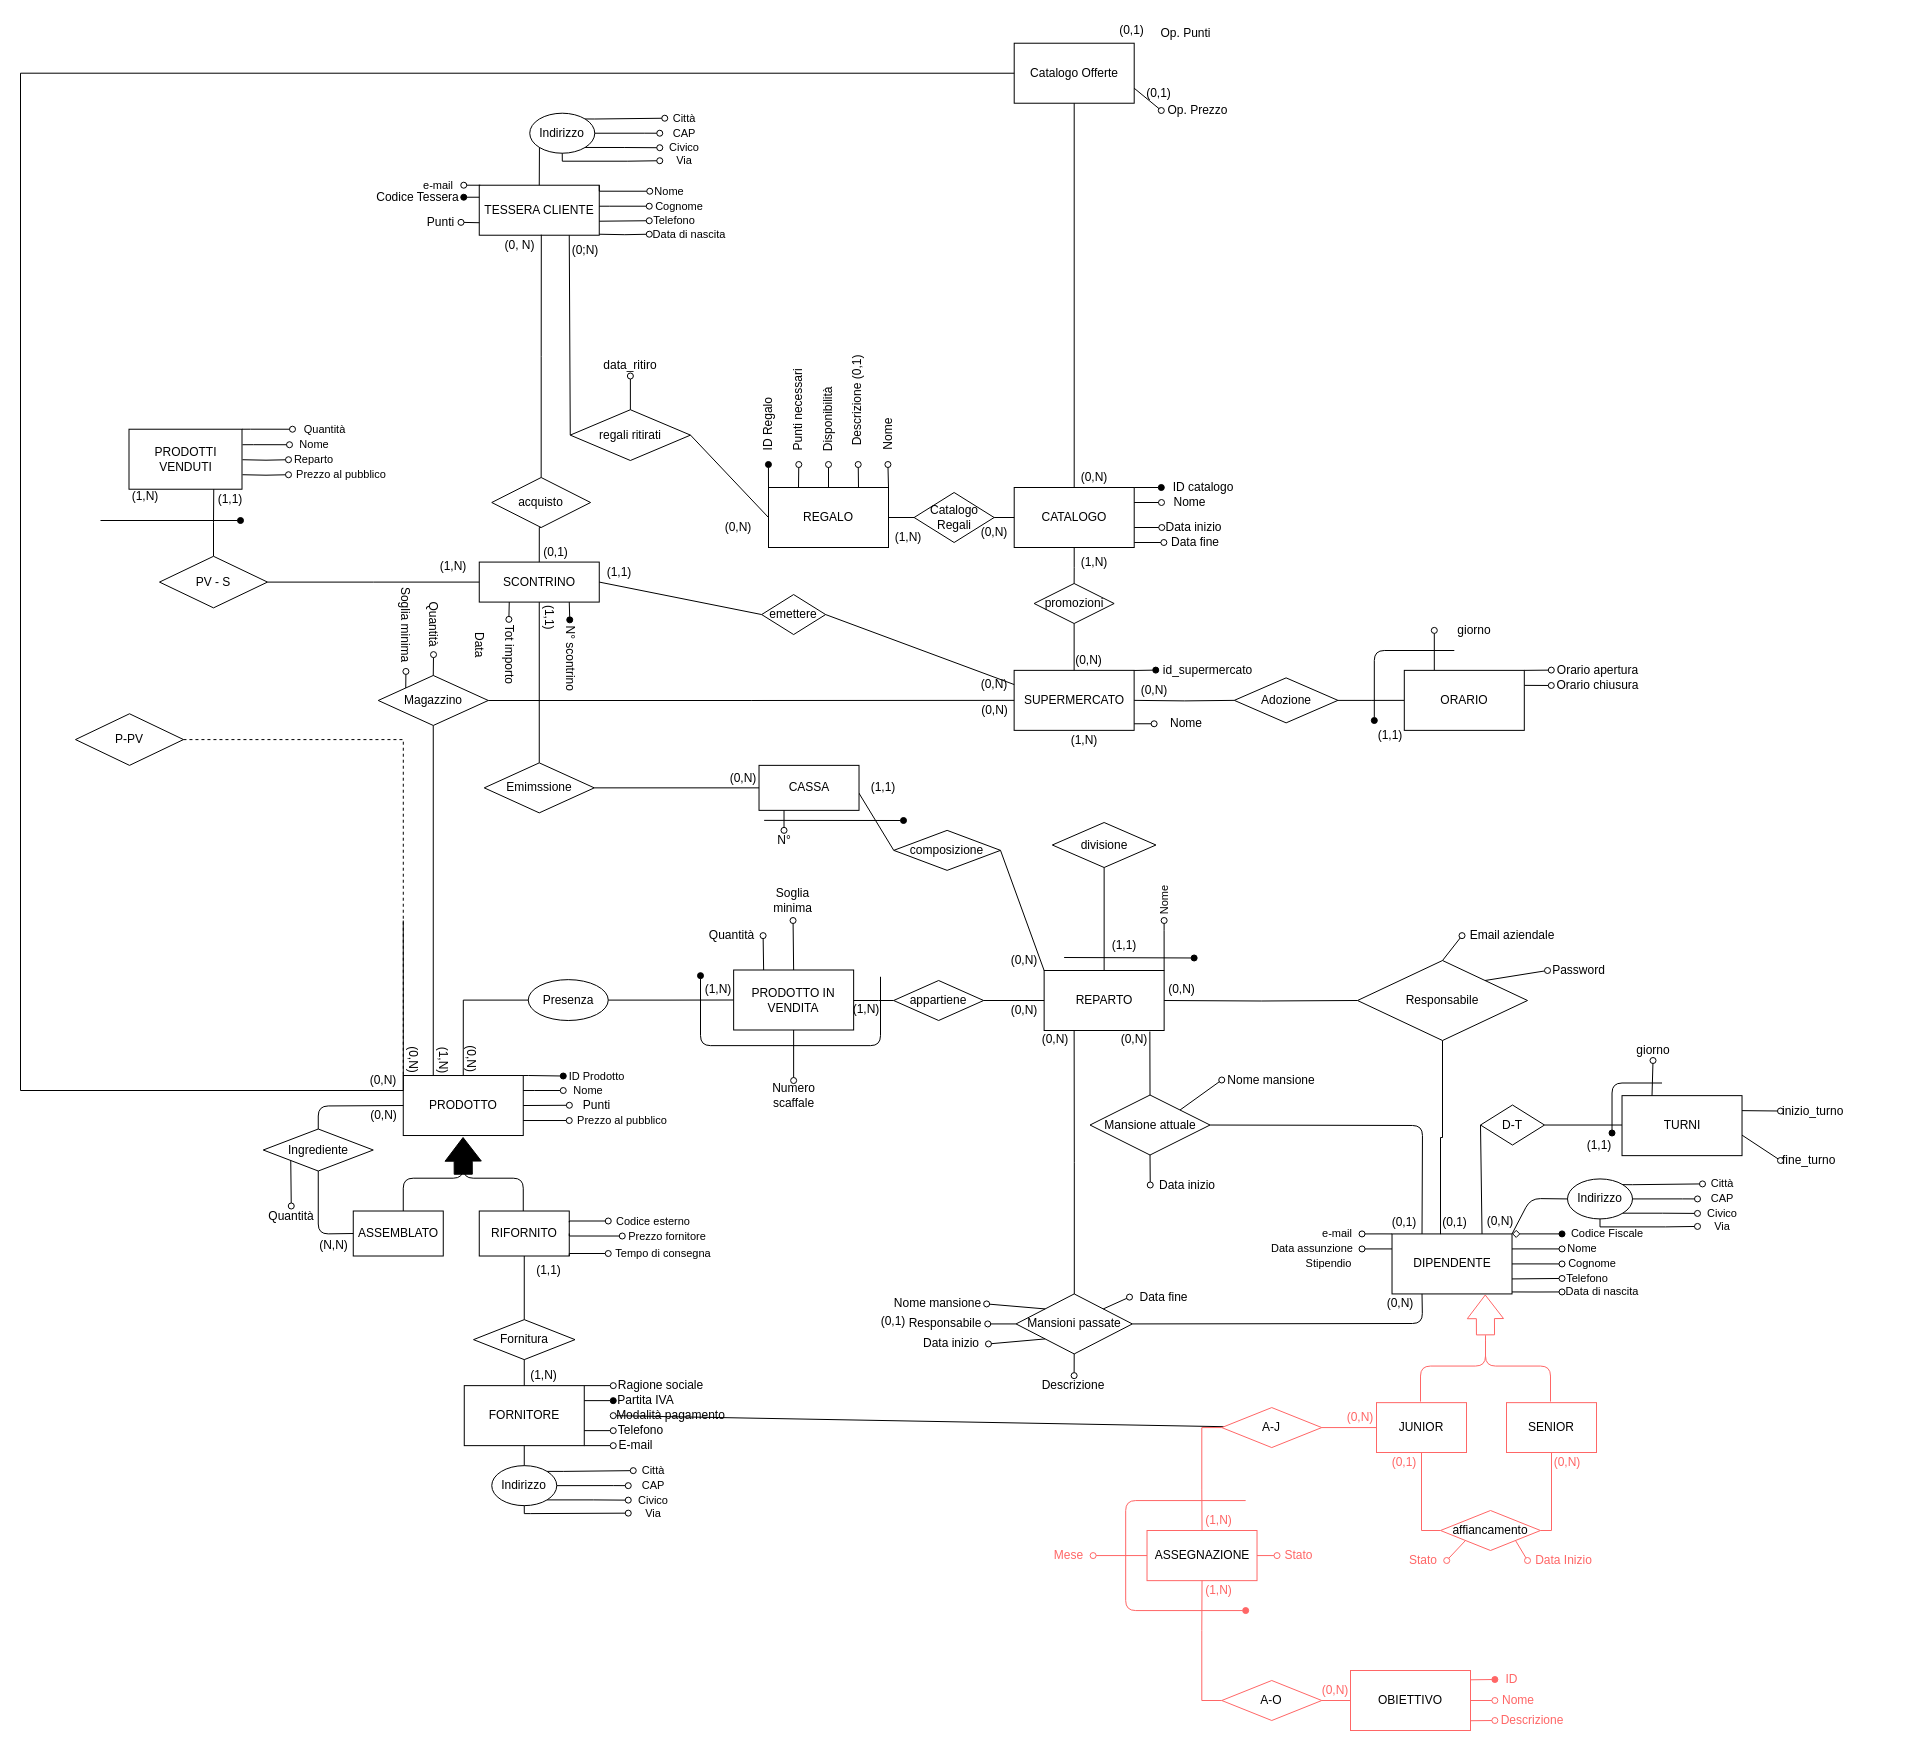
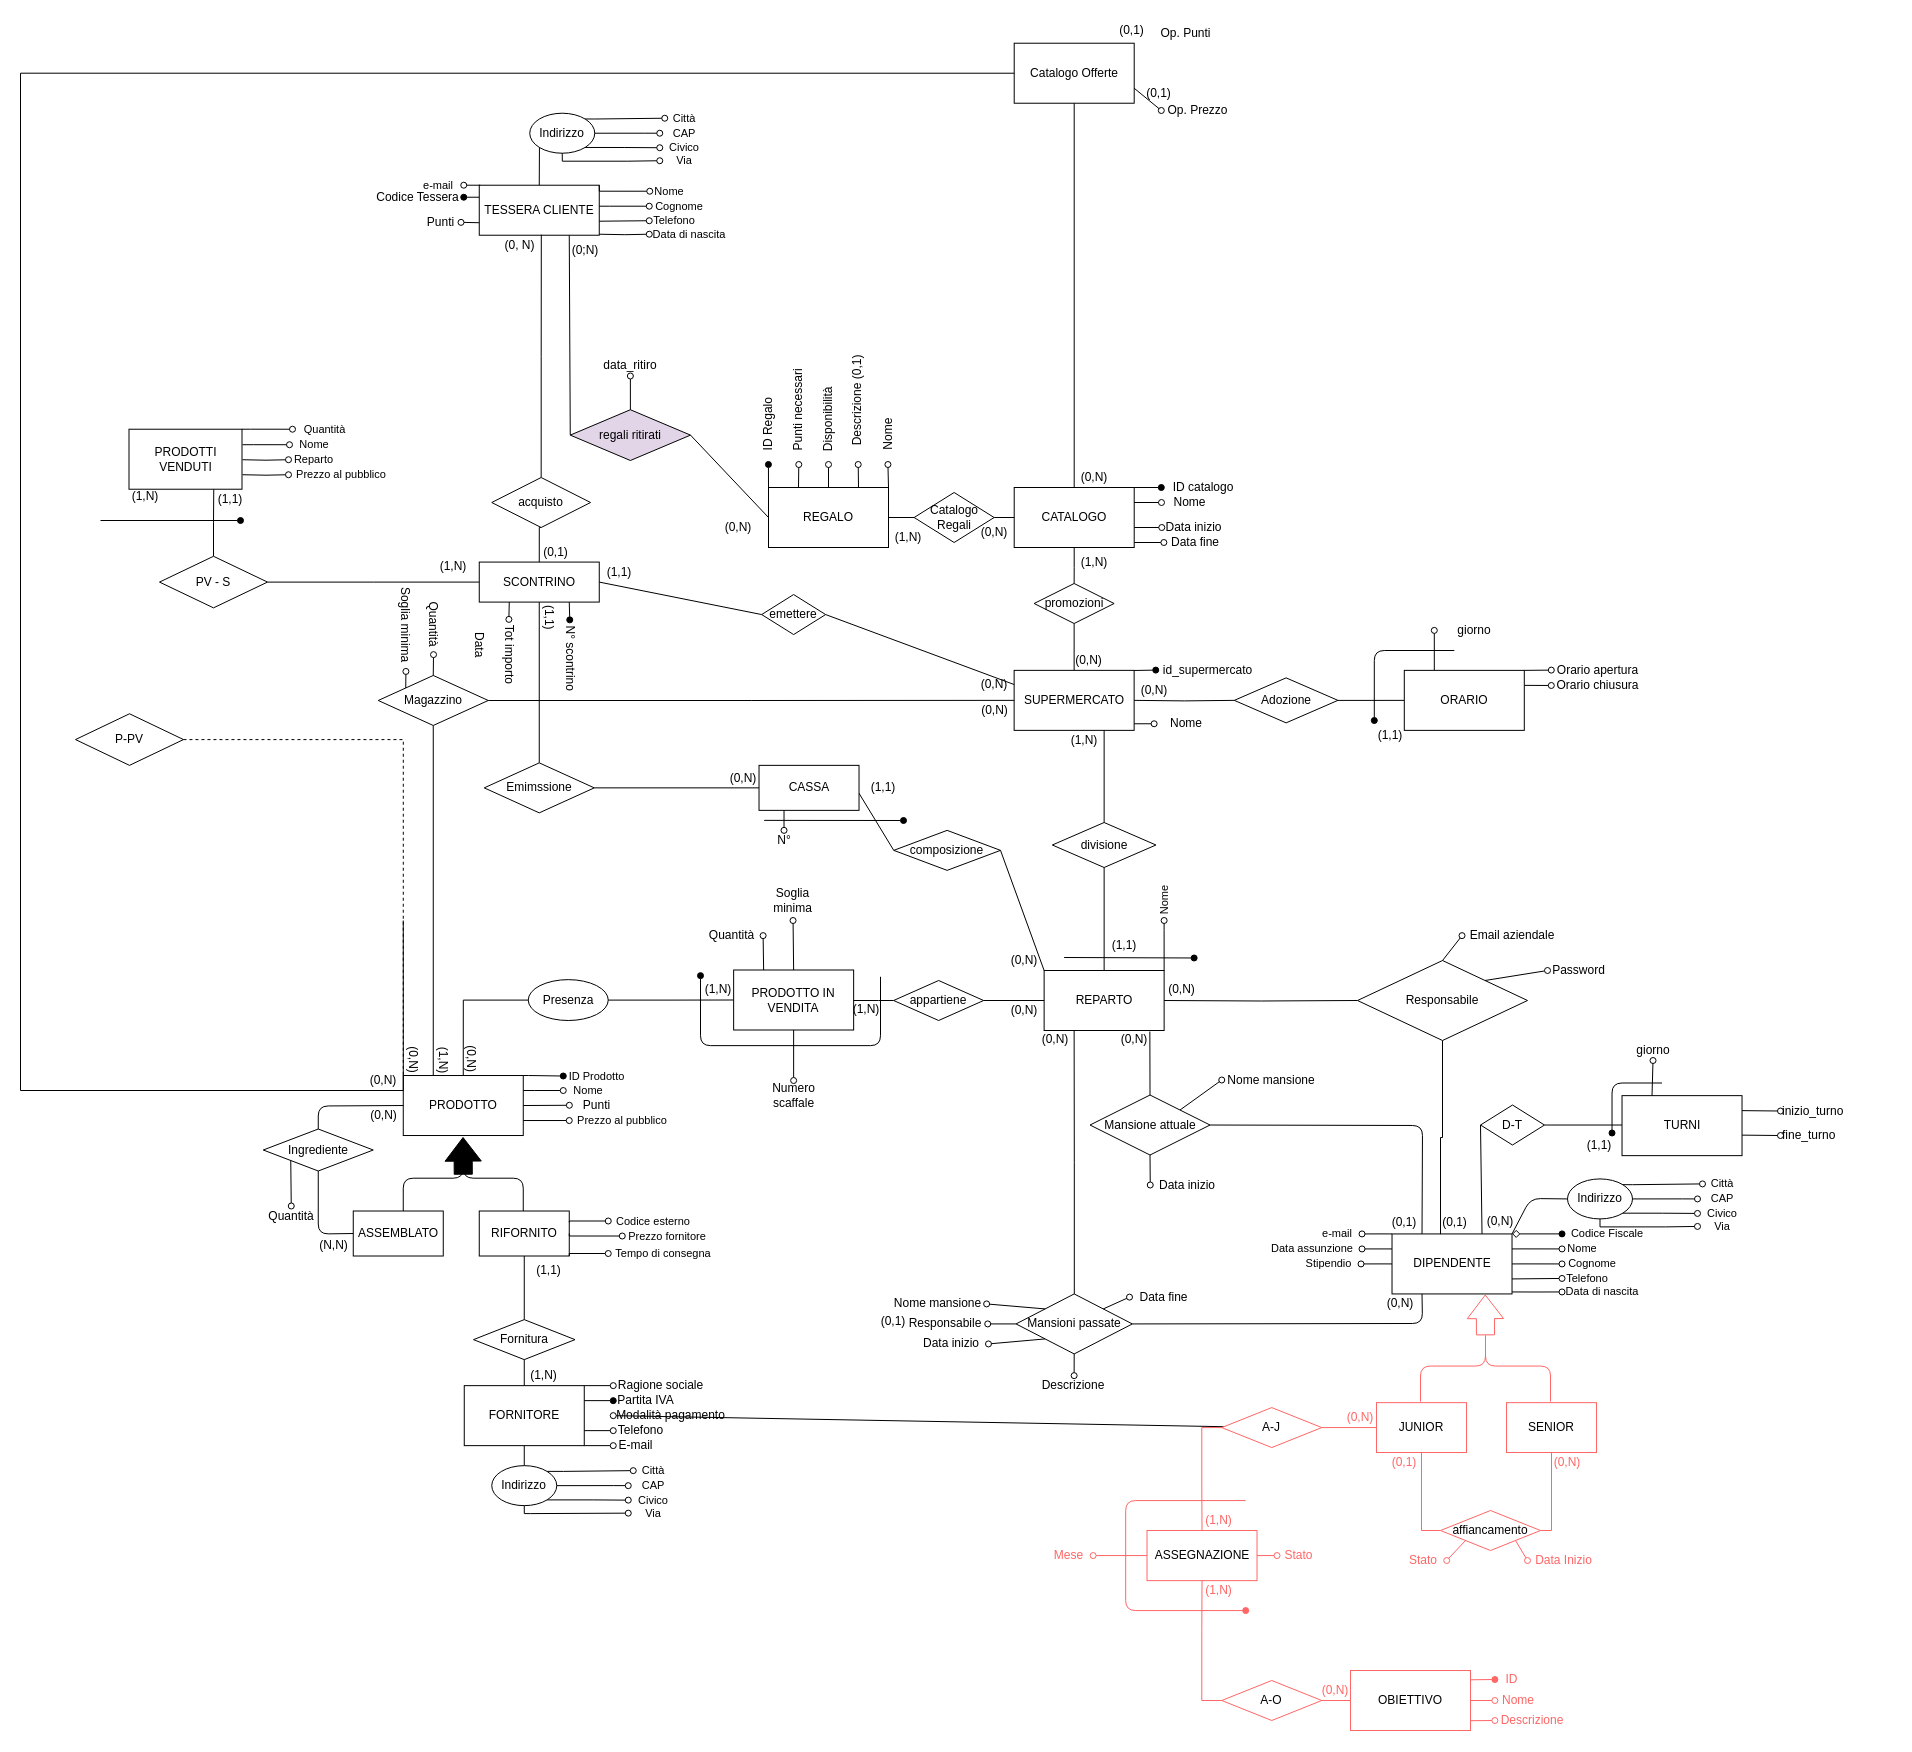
(630, 435) -> (630, 435)
none -> (1104, 776)
(1836, 1161) -> (1836, 1136)
none -> (1378, 1264)
